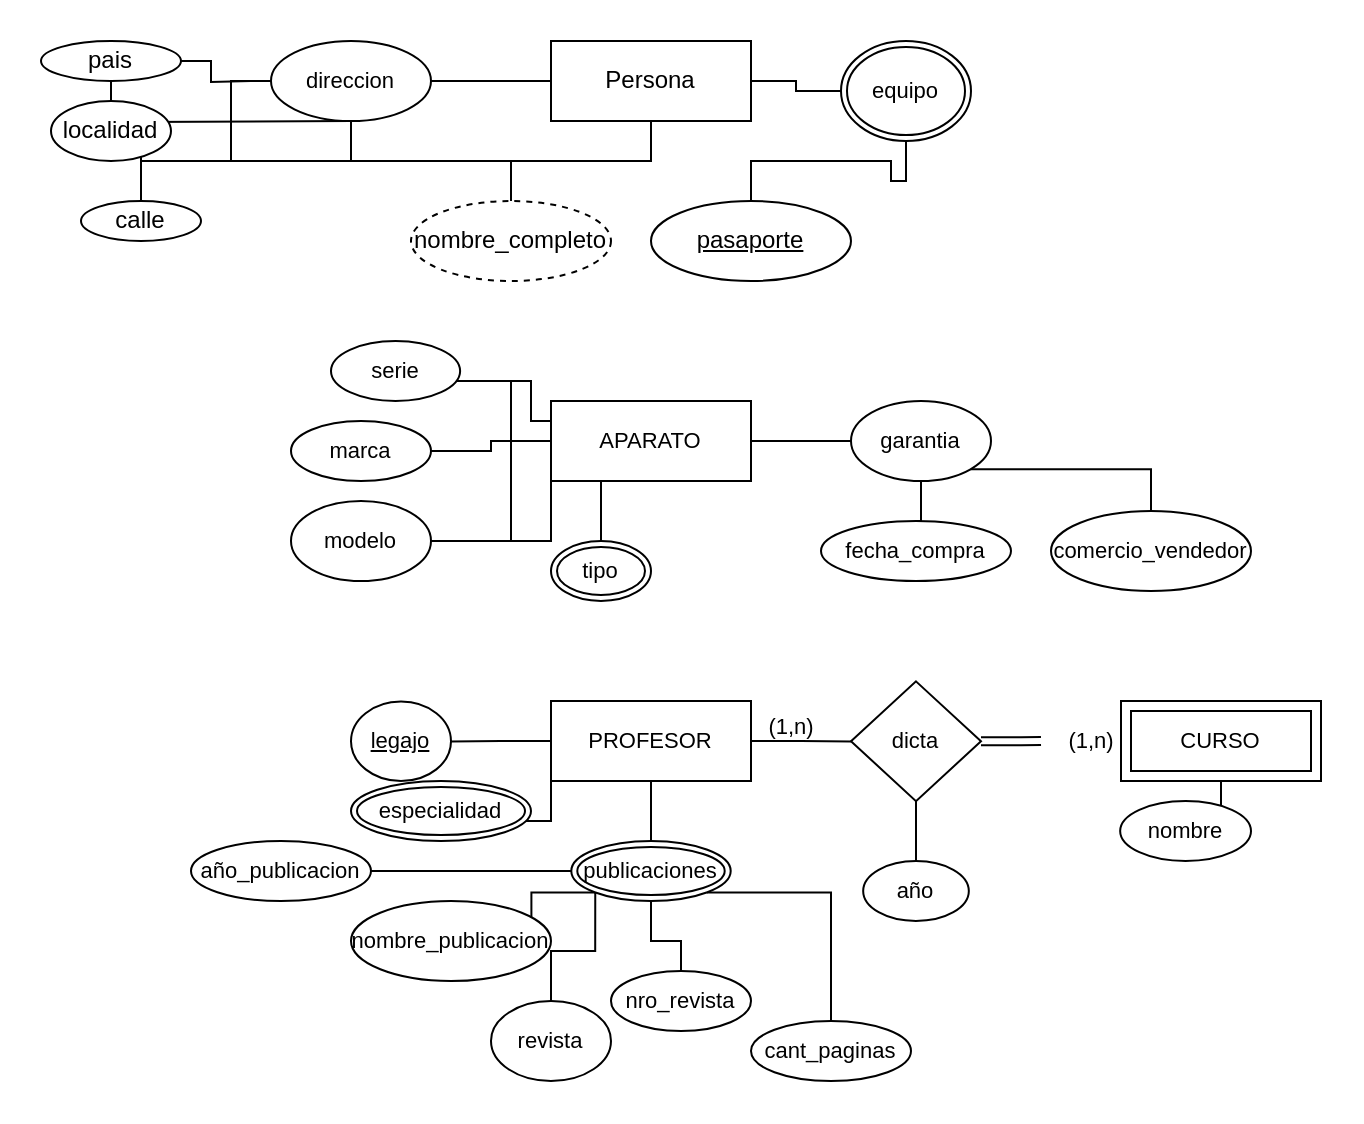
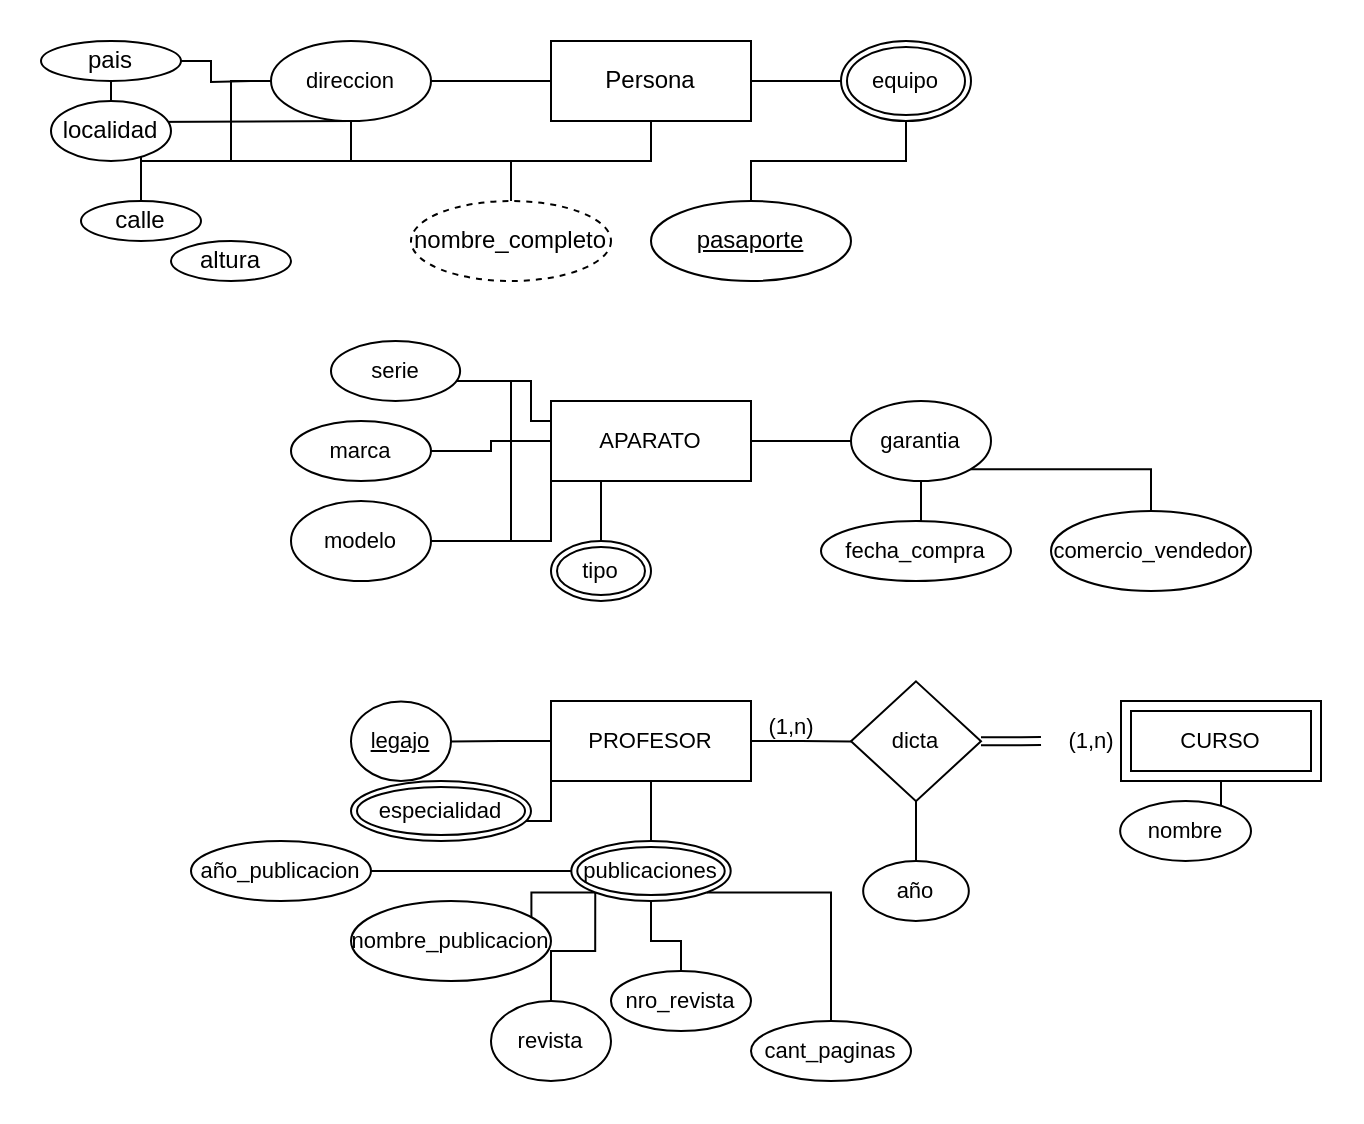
(906, 91) -> (906, 81)
none -> (231, 261)
